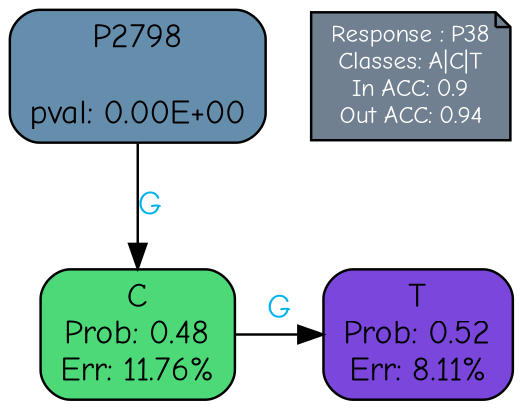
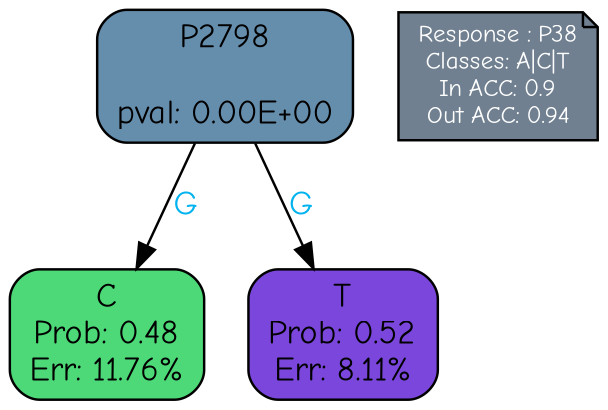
(266, 335) -> (279, 195)
